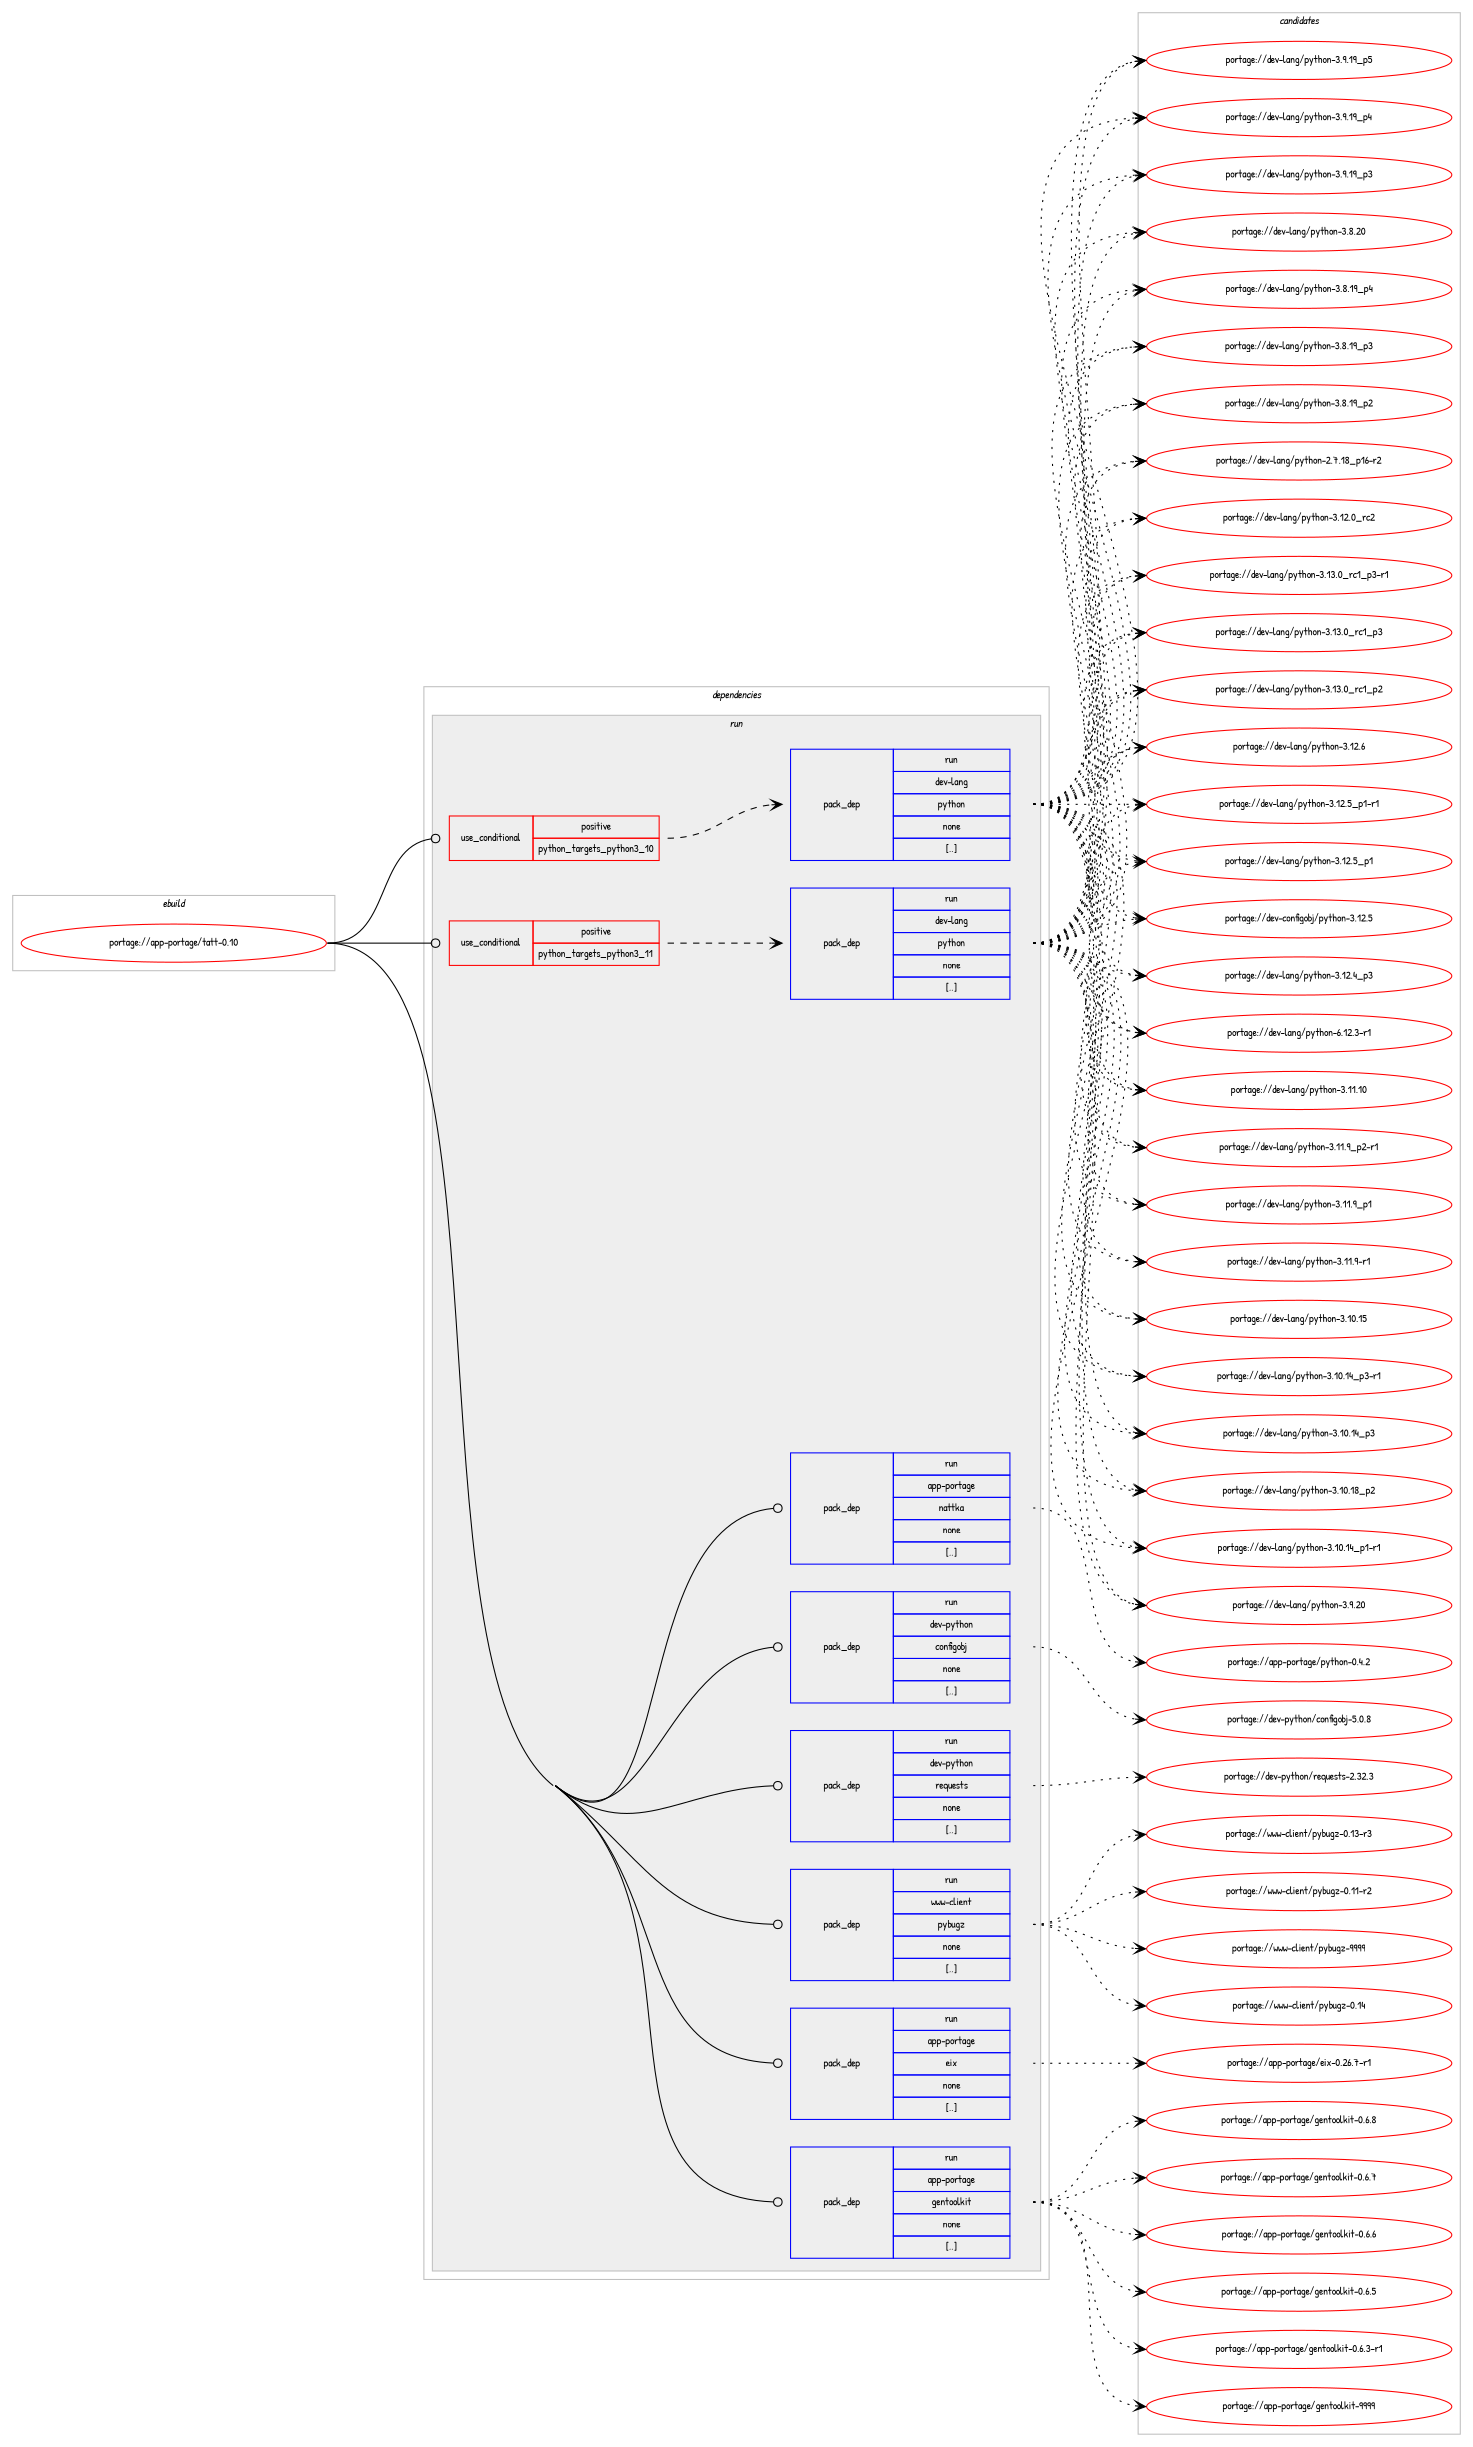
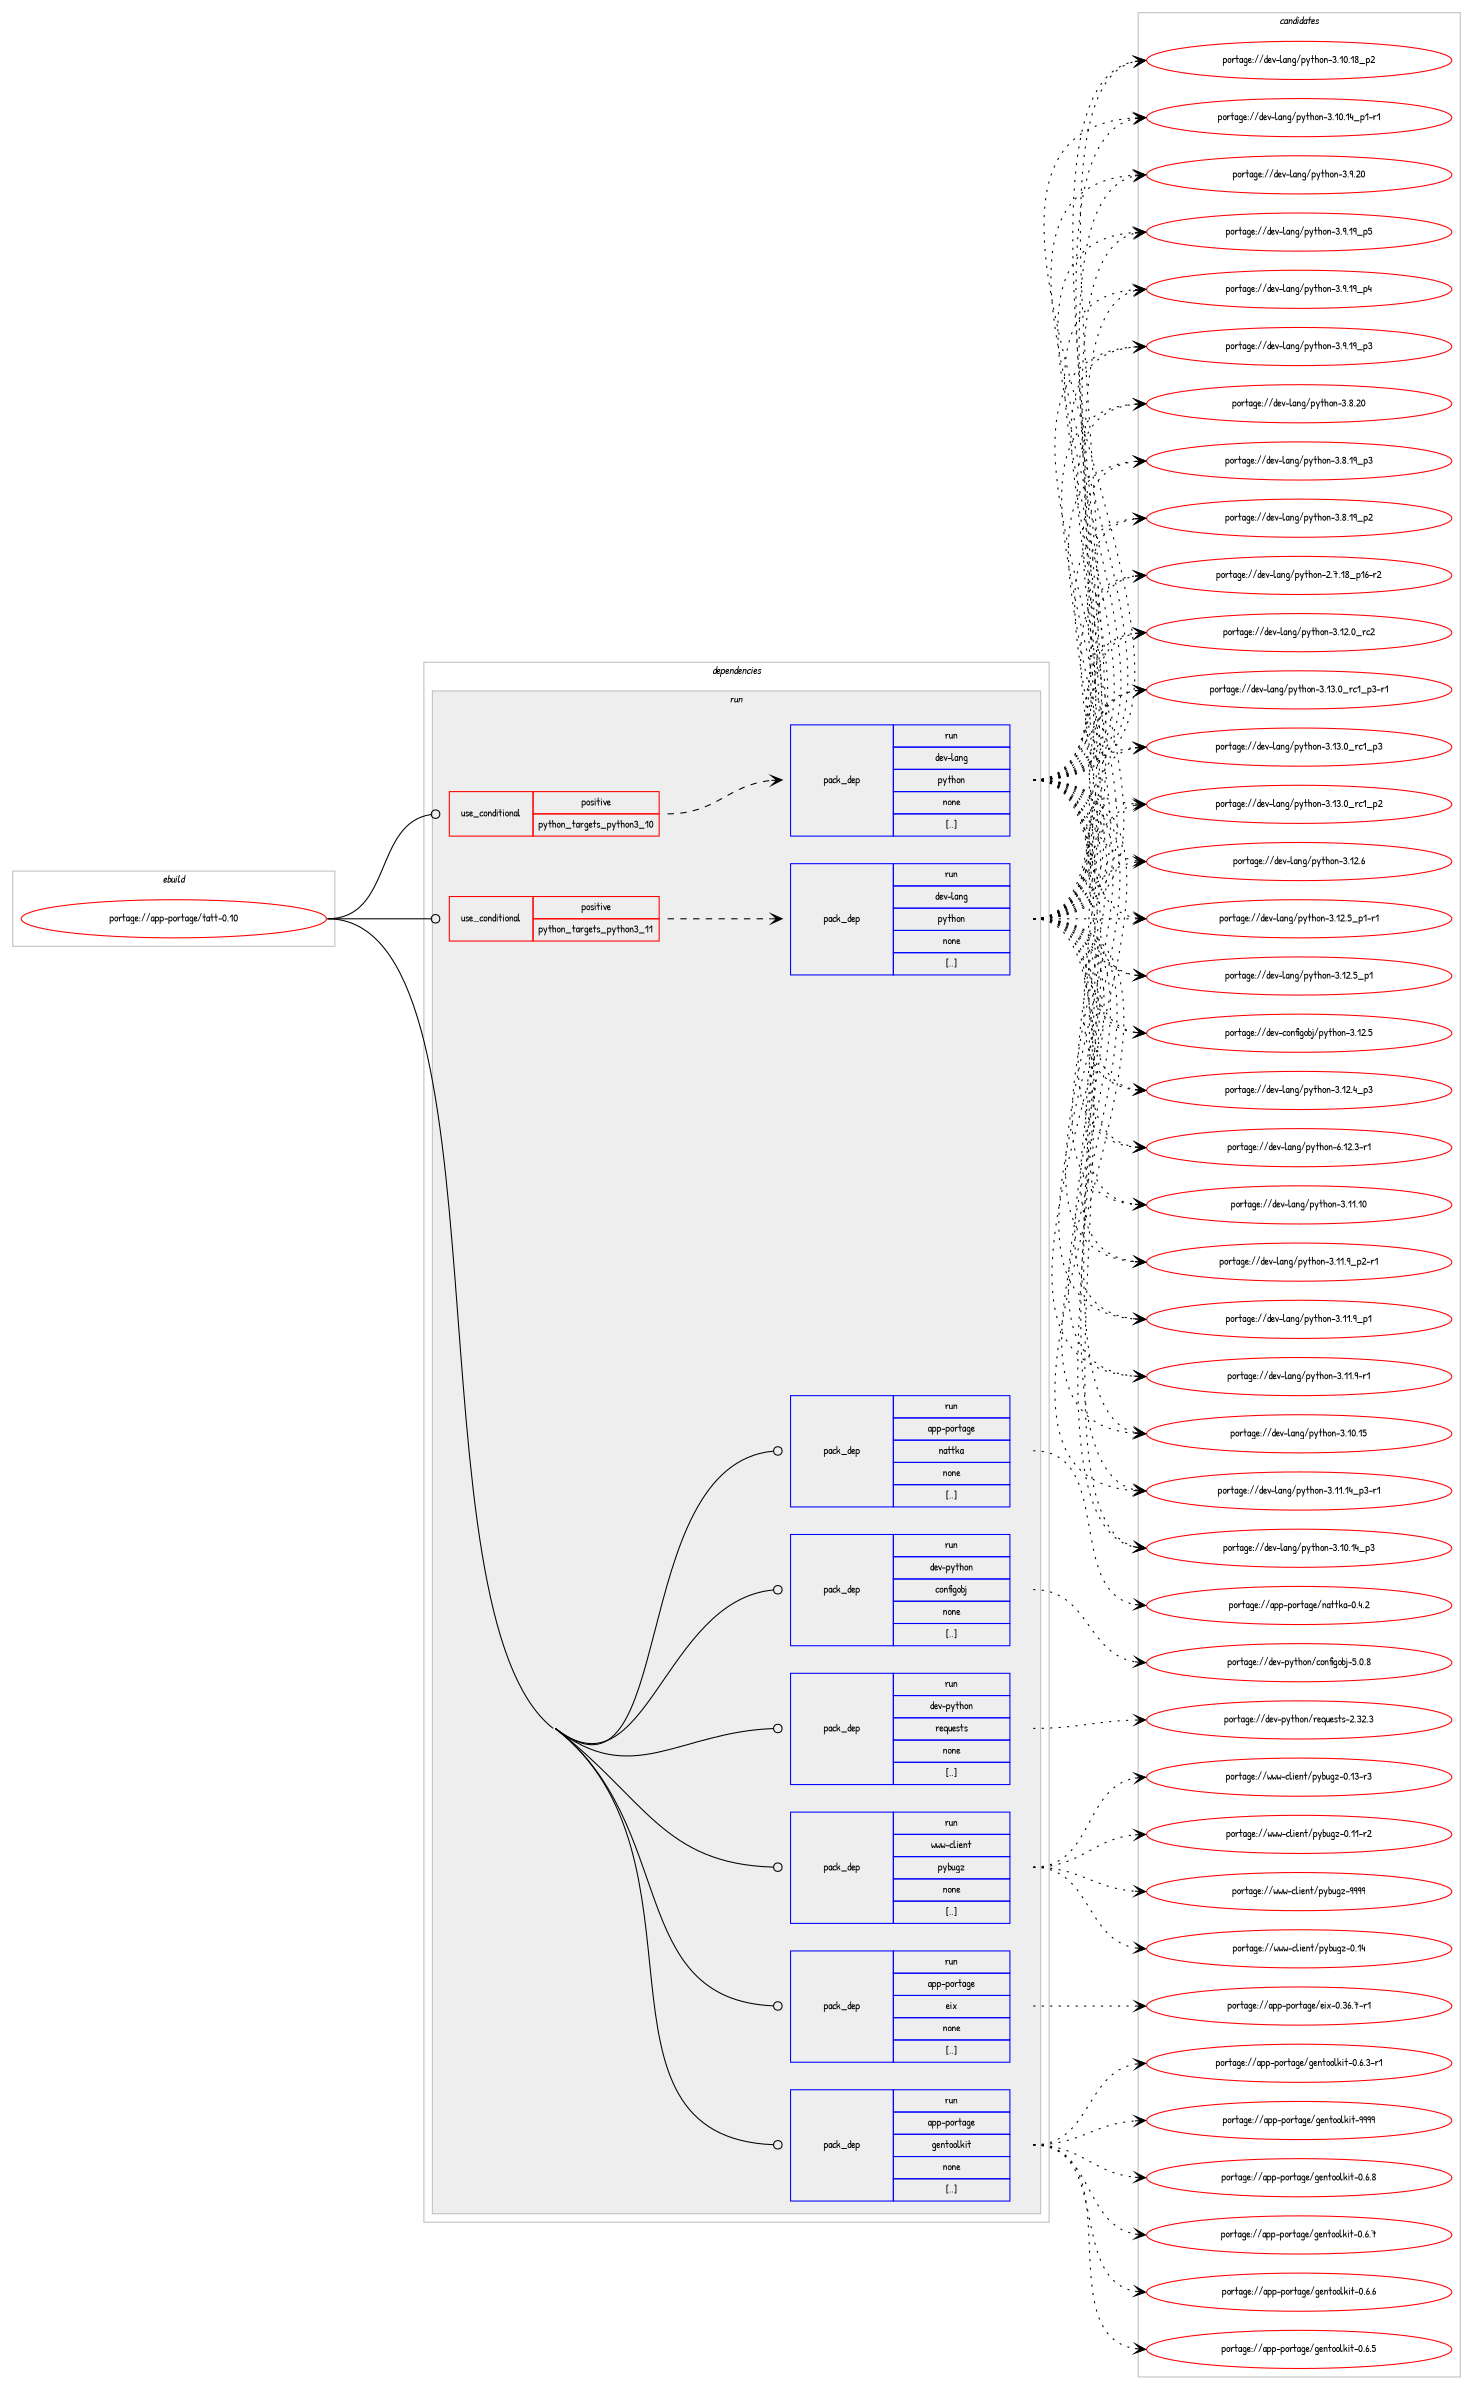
(1299, 289) -> none
(1299, 1377) -> (1299, 1491)
(1299, 1663) -> (1299, 1605)
(1299, 2063) -> (1299, 2006)
